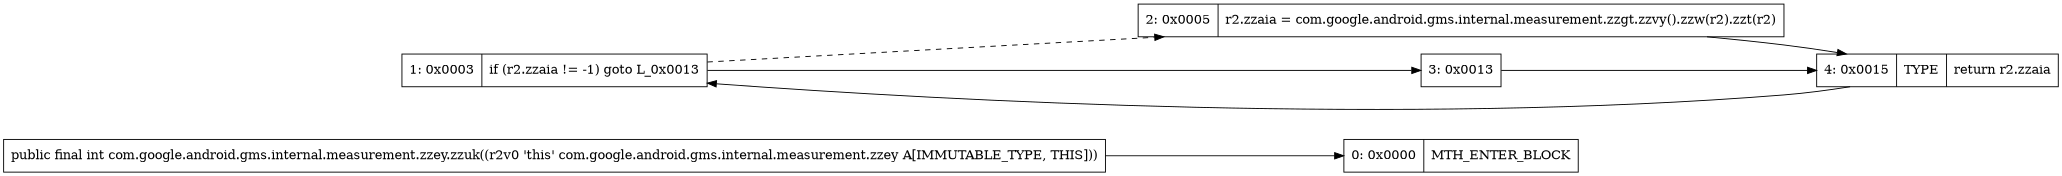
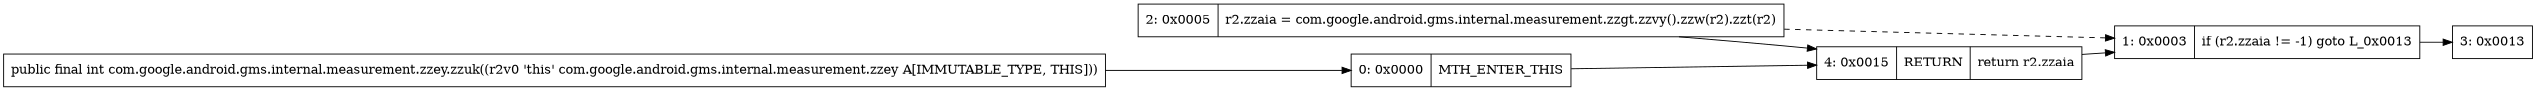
(931, 50) -> (1945, 34)
(1654, 70) -> (1689, 67)
(1922, 70) -> (1933, 63)
(1501, 155) -> (1501, 70)
